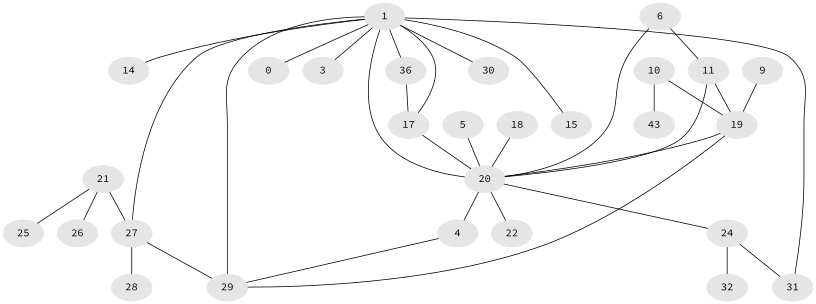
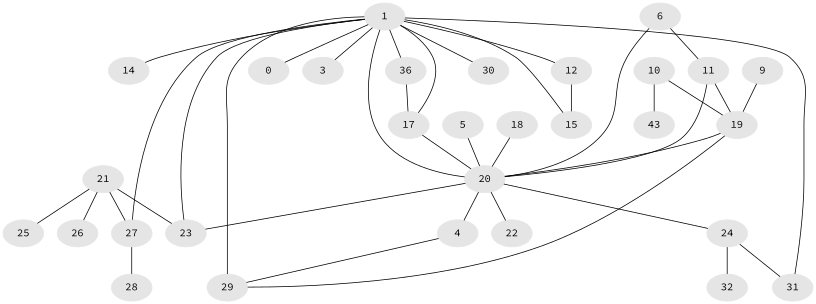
none -> (571, 71)
none -> (186, 233)
(179, 260) -> none
